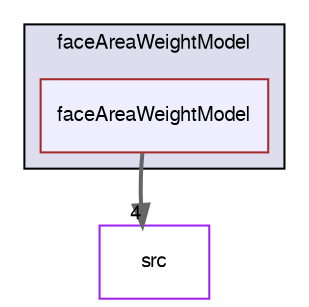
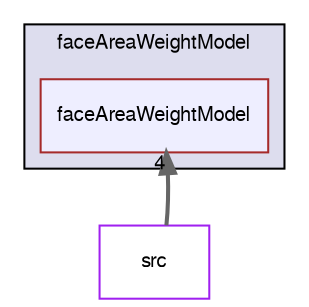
(141, 182) -> (168, 199)
